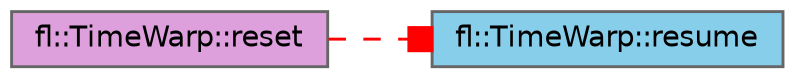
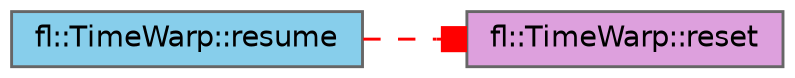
(366, 39) -> (400, 39)
